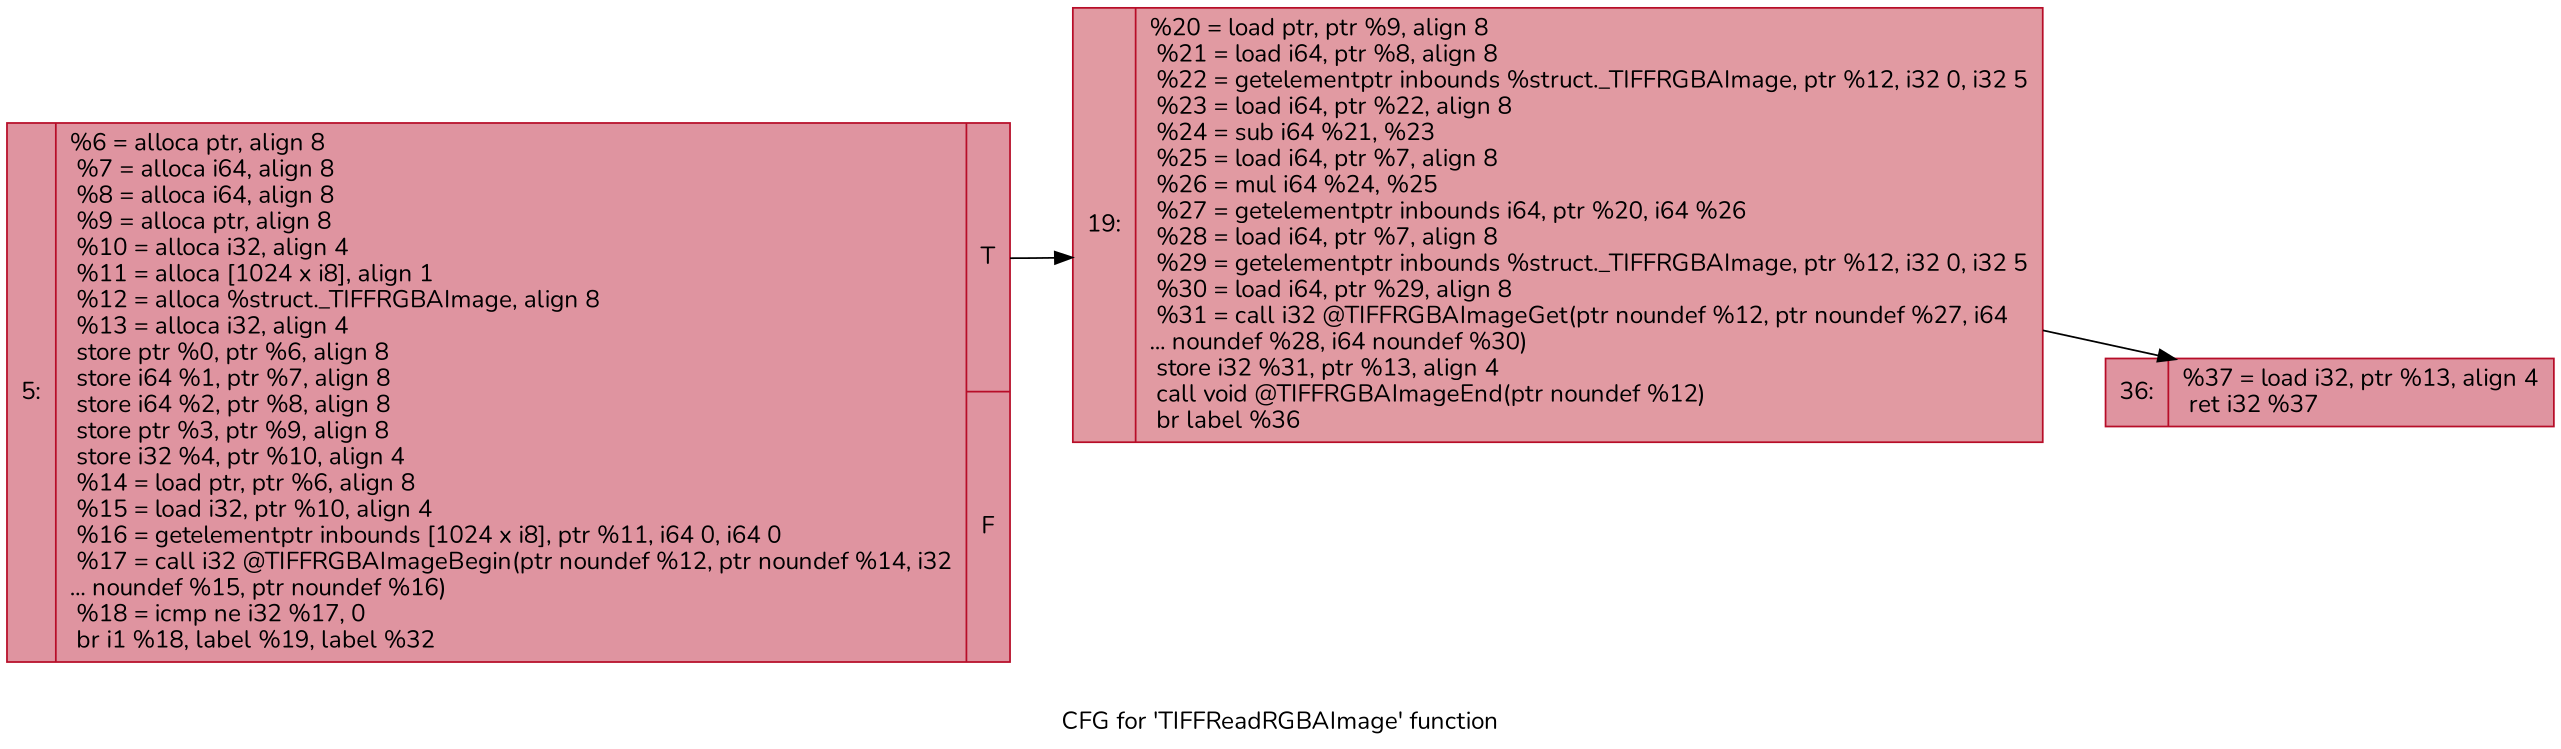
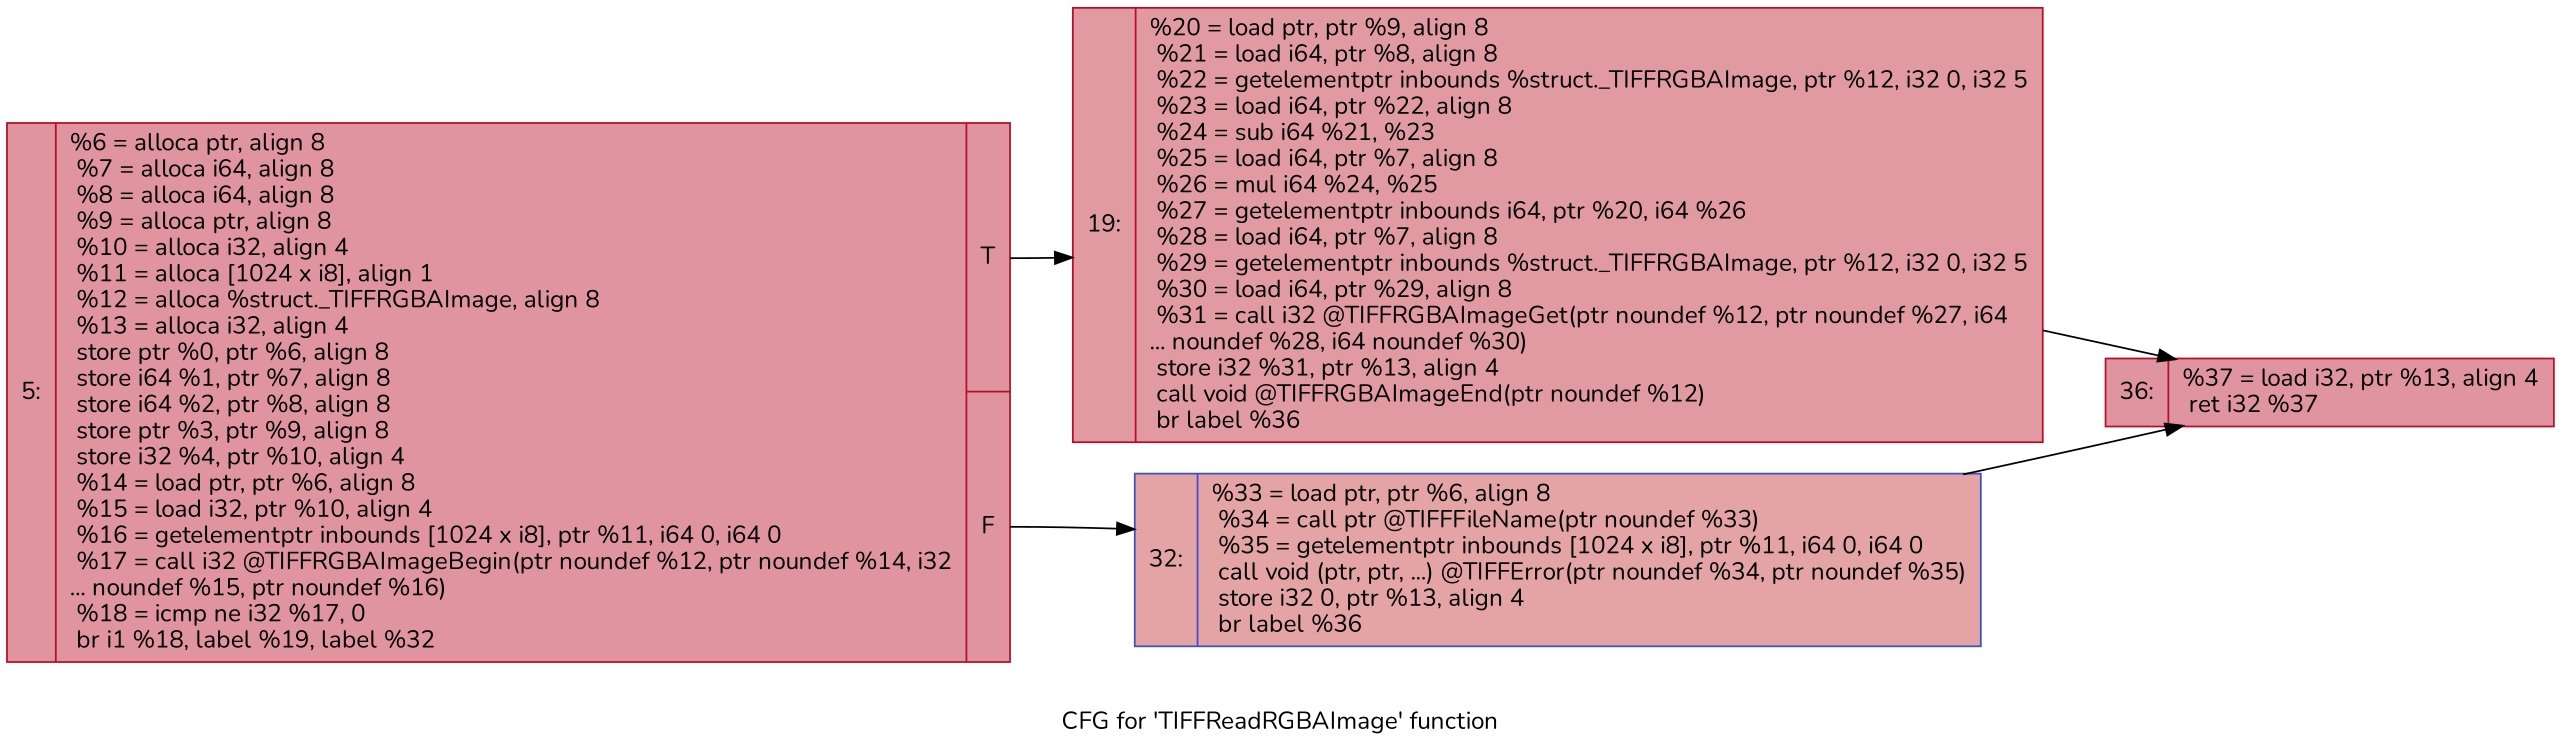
none -> (1558, 560)
